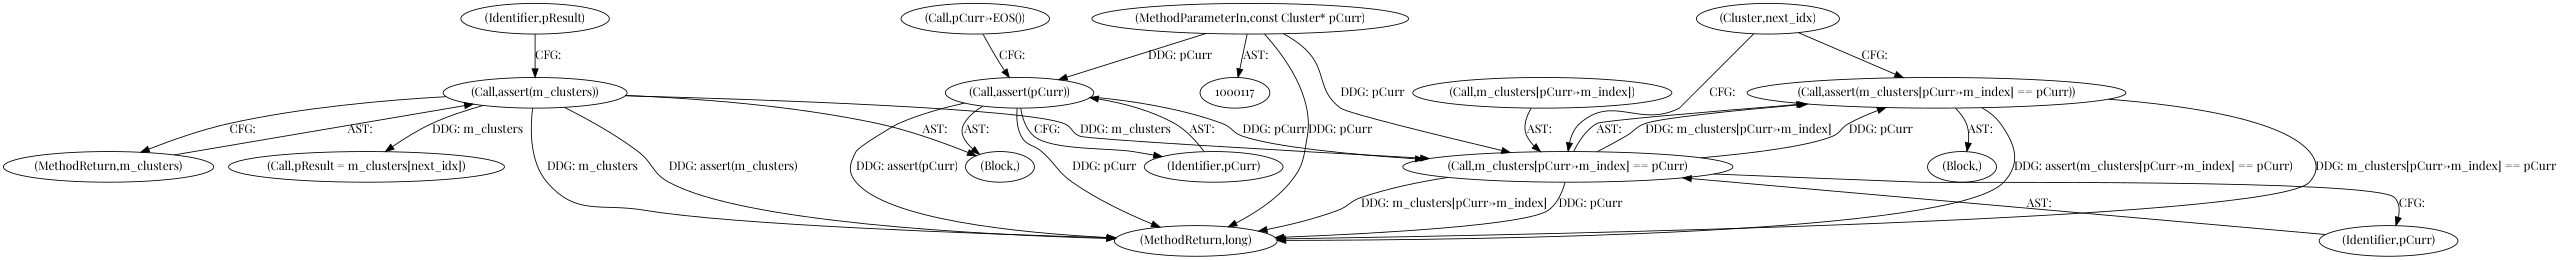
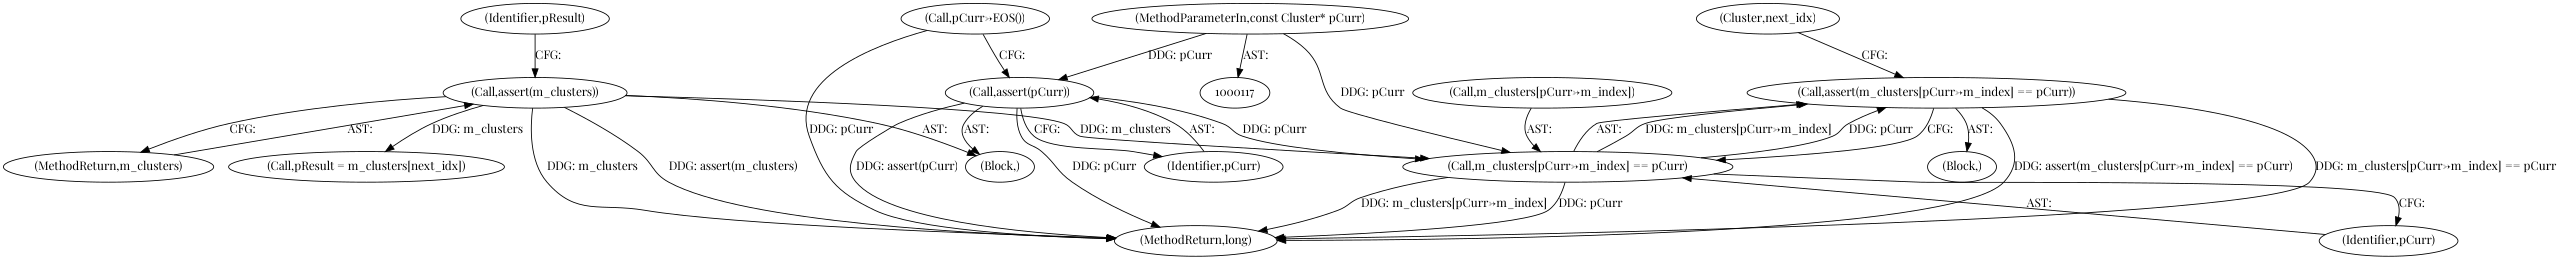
(1680, 107) -> (1839, 151)
(1307, 138) -> (855, 200)
